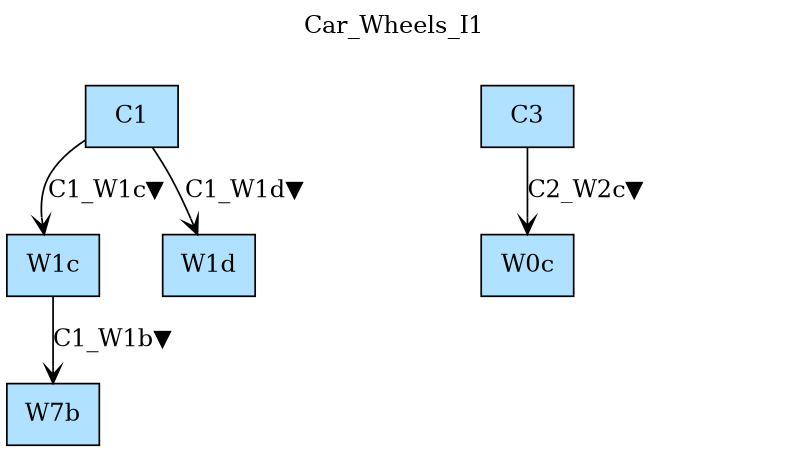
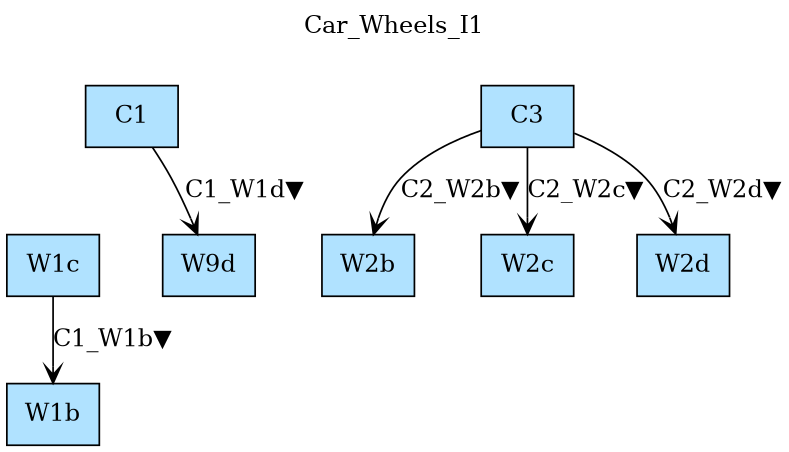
(51, 172) -> none
(209, 265) -> (209, 265)
none -> (368, 265)
(527, 265) -> (527, 265)
none -> (683, 265)
(53, 414) -> (53, 414)
